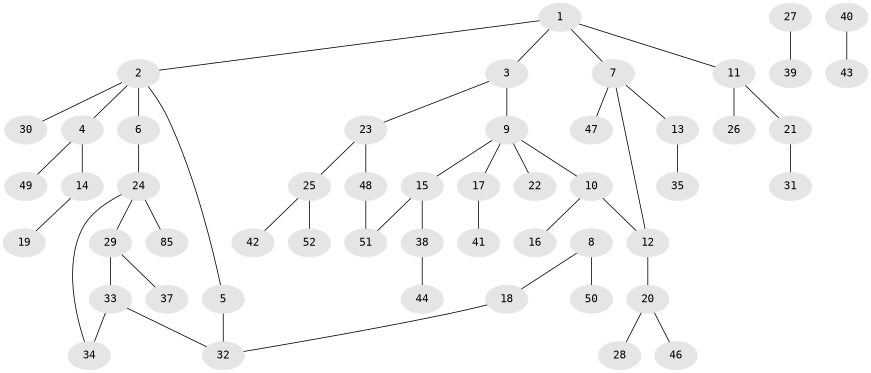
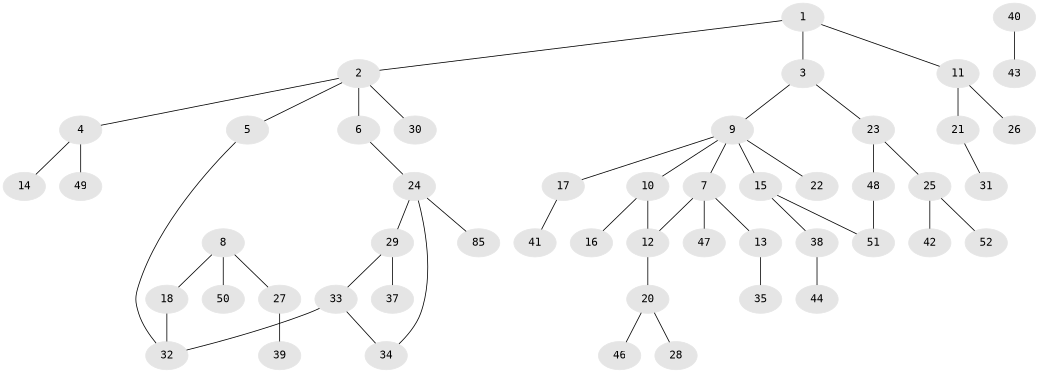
(587, 45) -> (718, 158)
(24, 243) -> none
none -> (251, 271)
